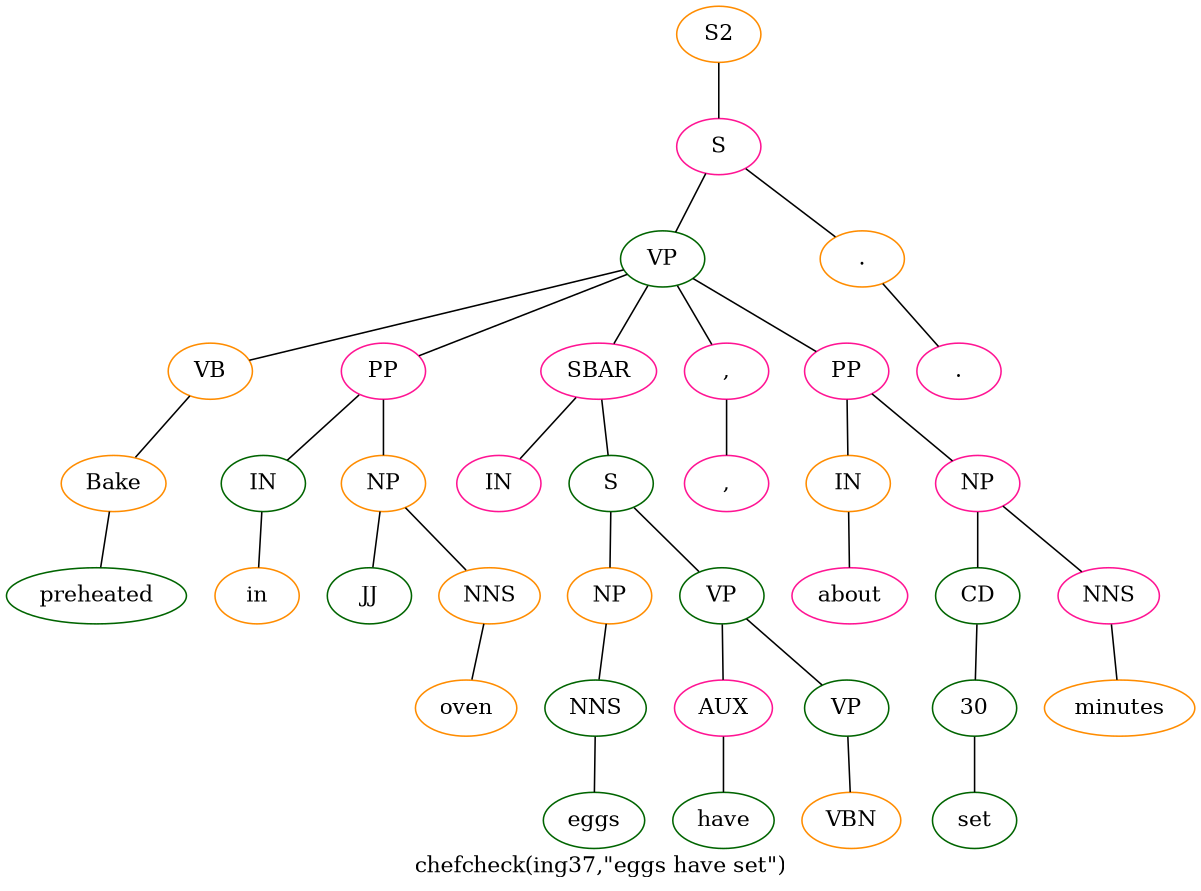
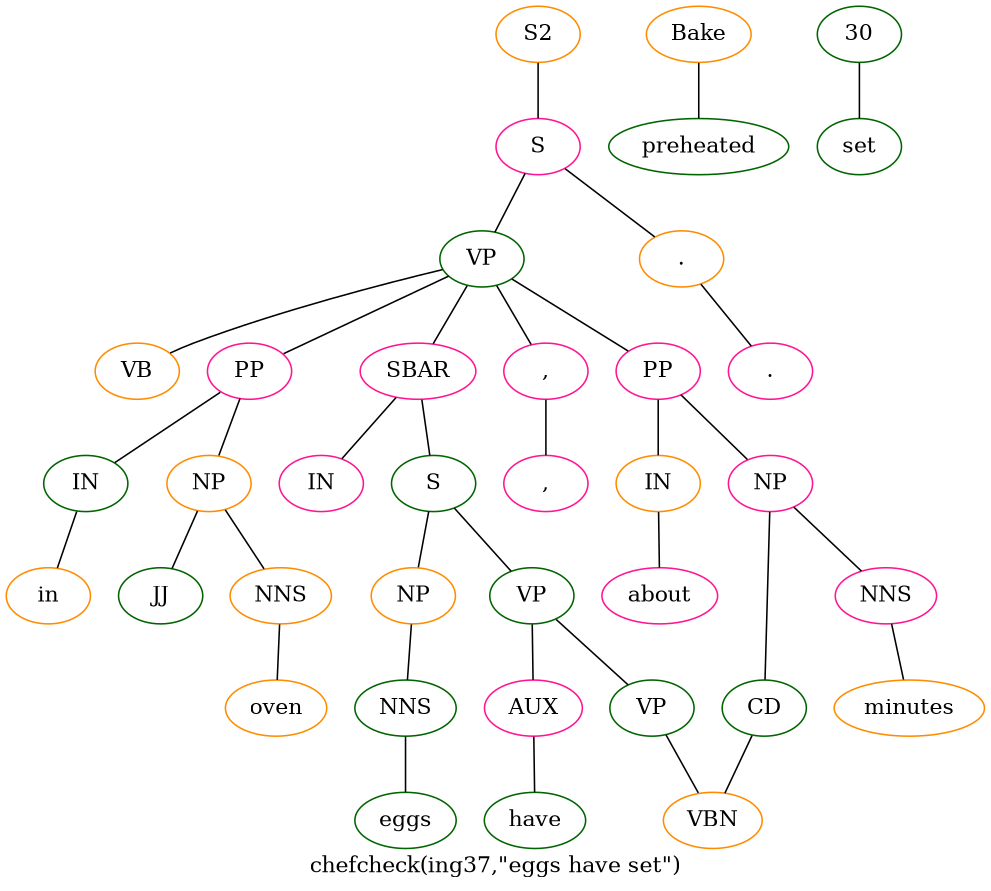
(163, 427) -> none
(976, 652) -> (738, 764)
